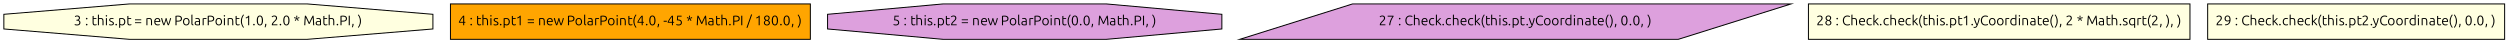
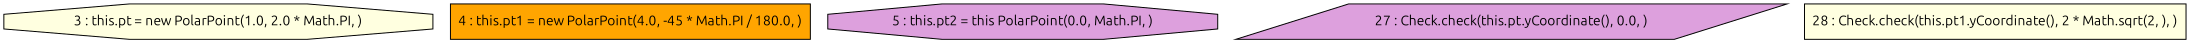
(1025, 22) -> (1023, 22)
(2356, 22) -> none
